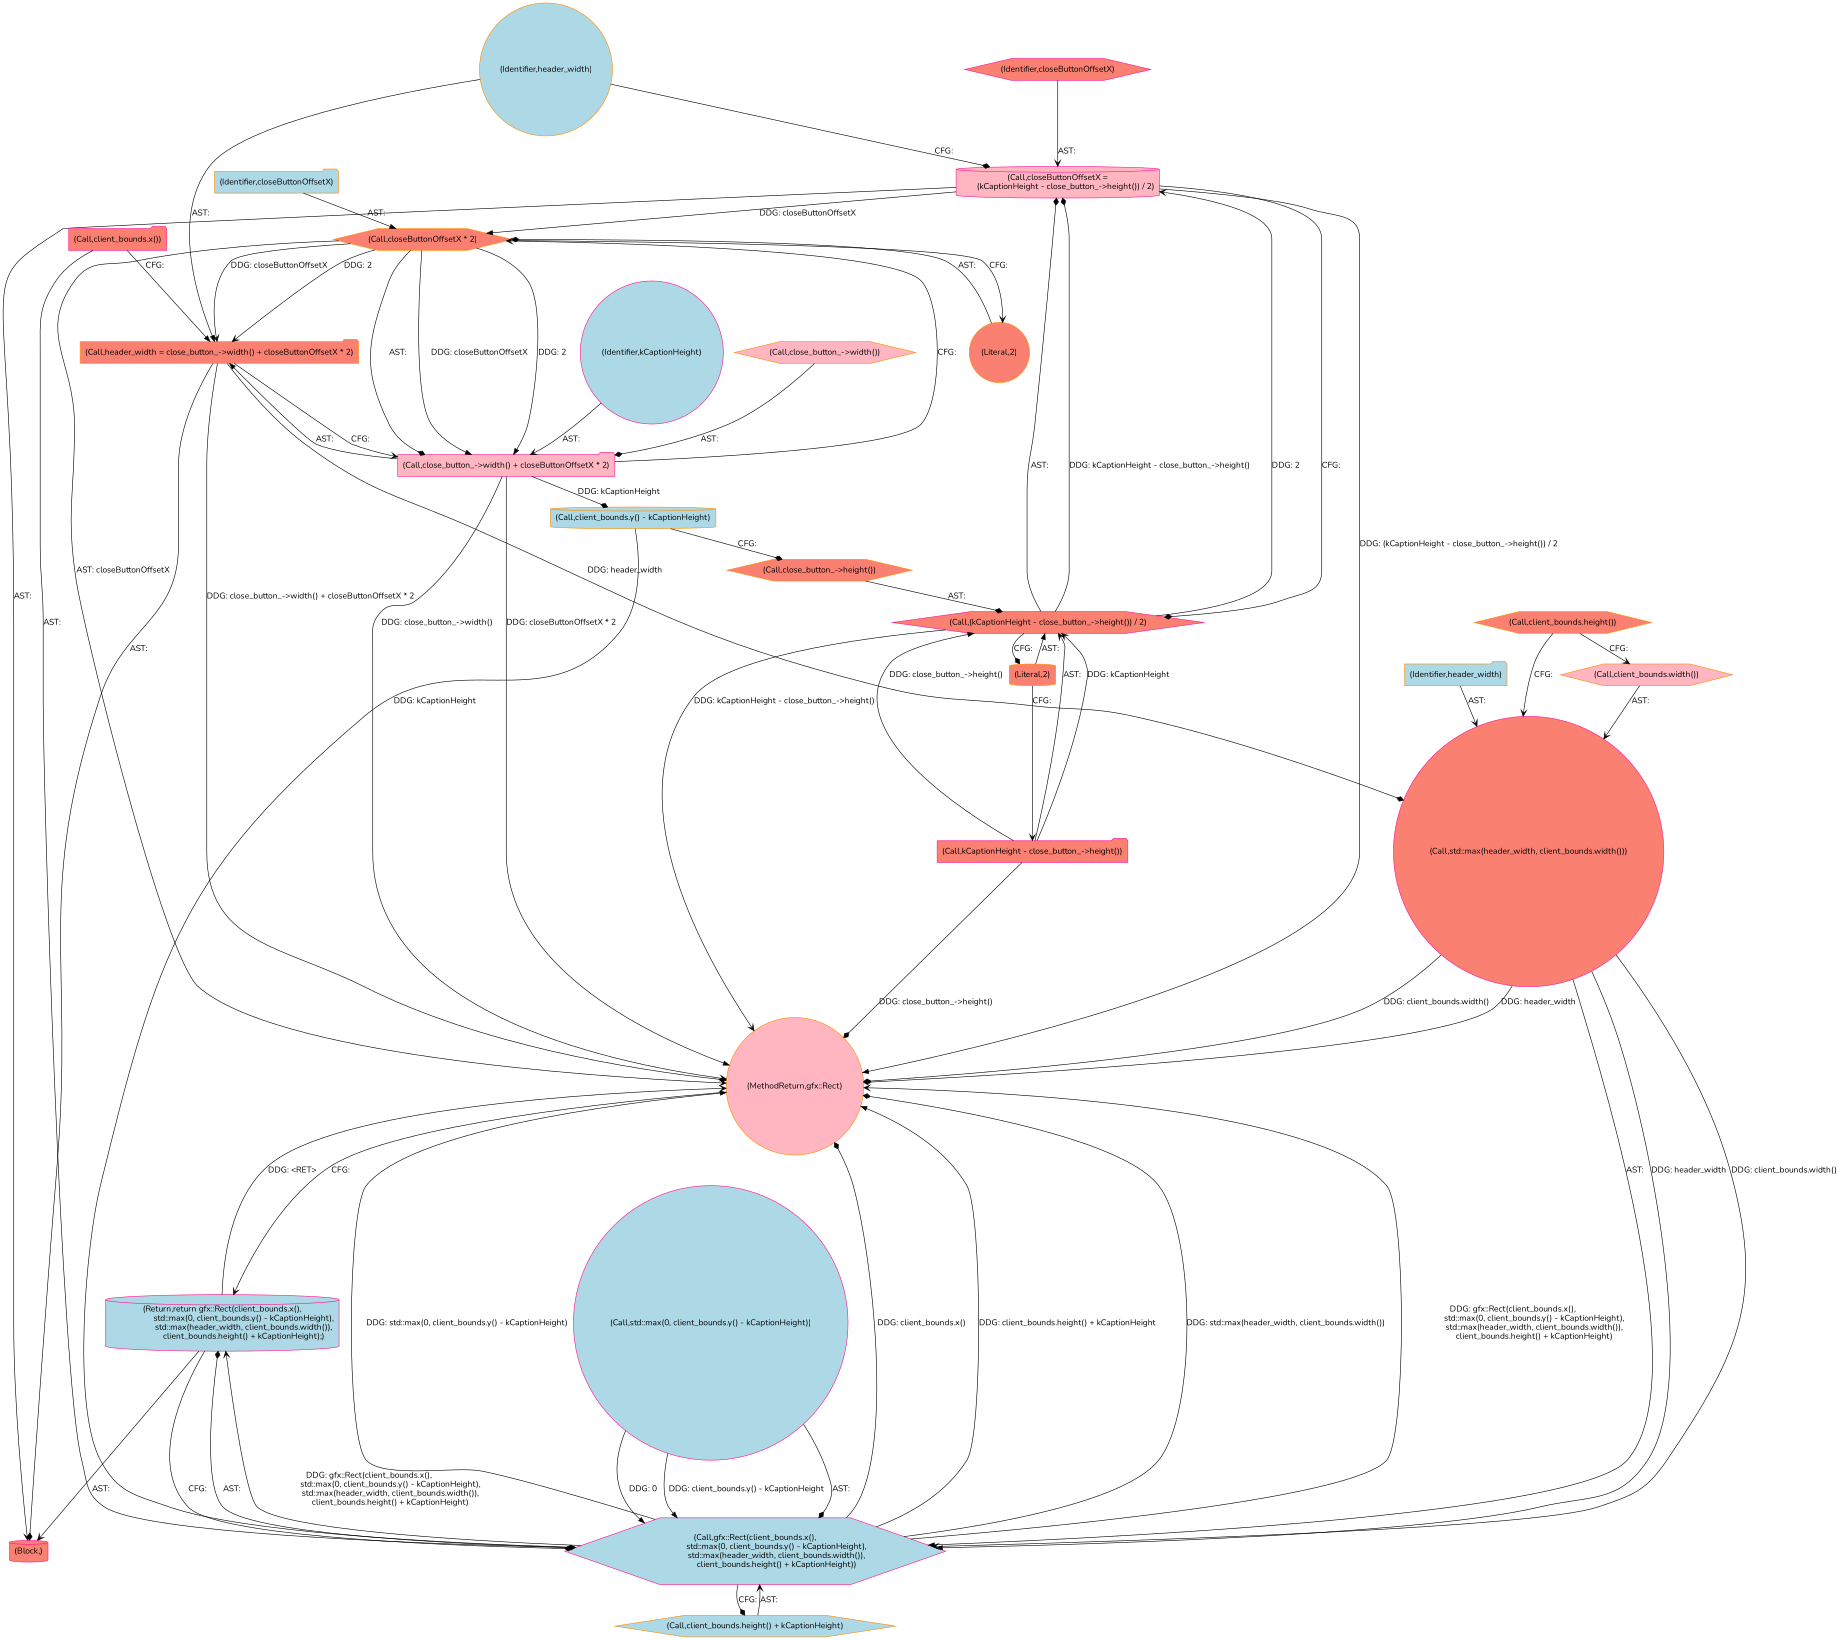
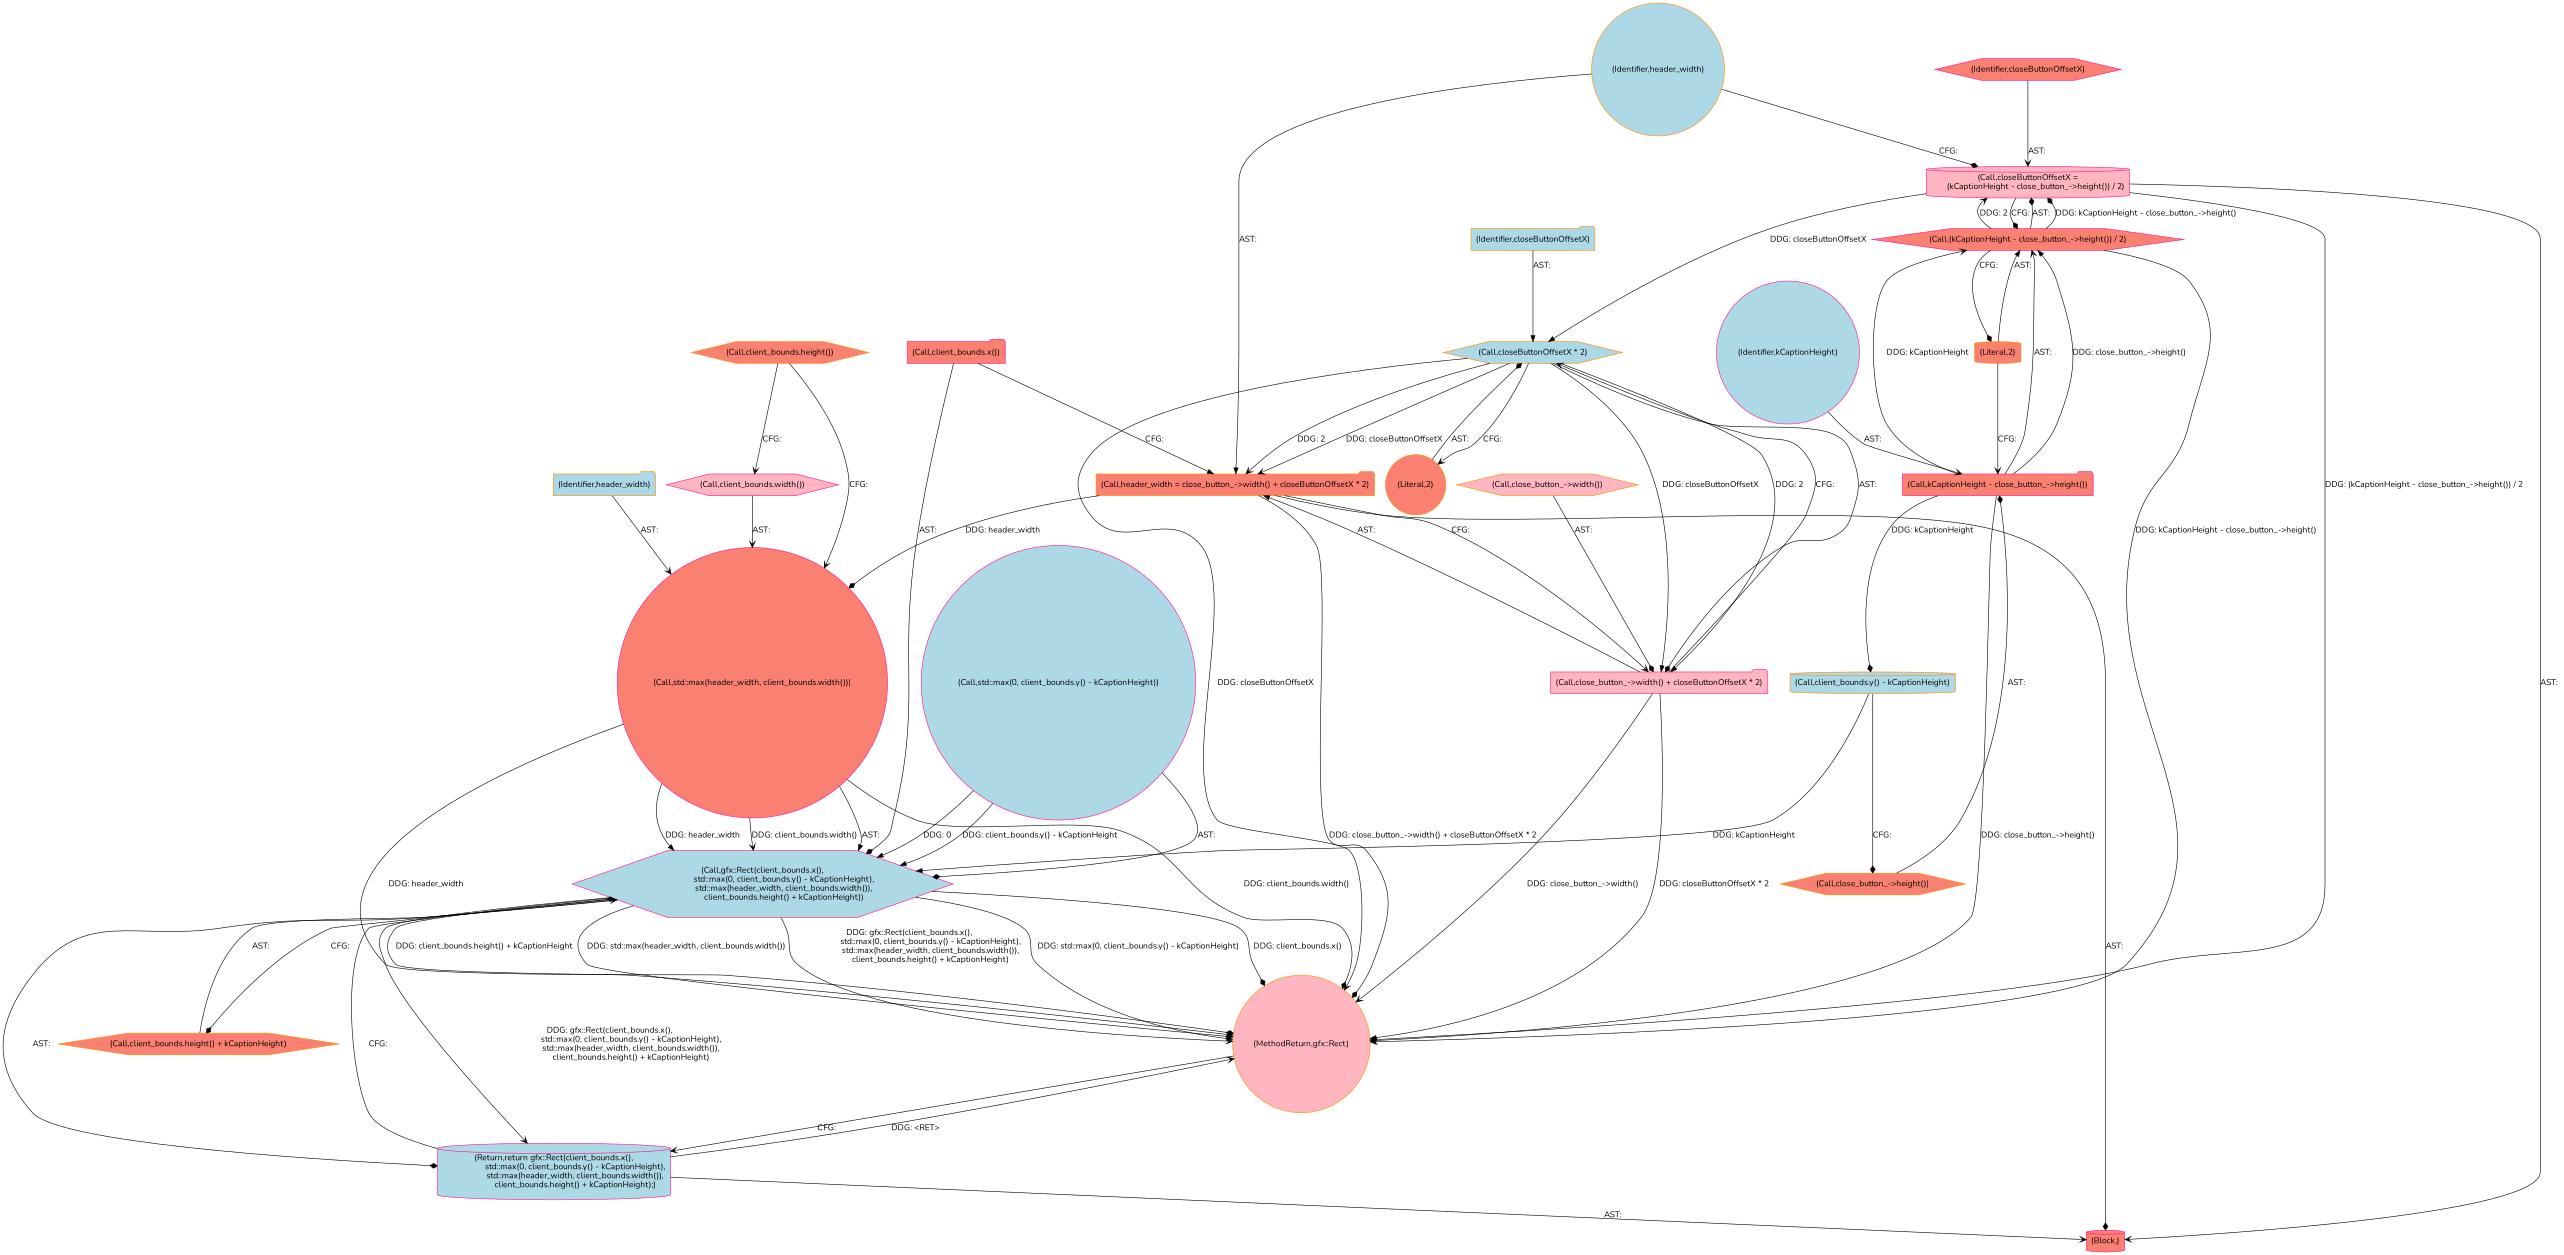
(423, 240) -> (1533, 353)
(570, 429) -> (1887, 452)
(566, 490) -> (1873, 565)
(123, 570) -> (1266, 683)
(930, 596) -> (1999, 707)
(1646, 675) -> (752, 485)
(936, 948) -> (1888, 965)
(755, 1626) -> (198, 1044)
